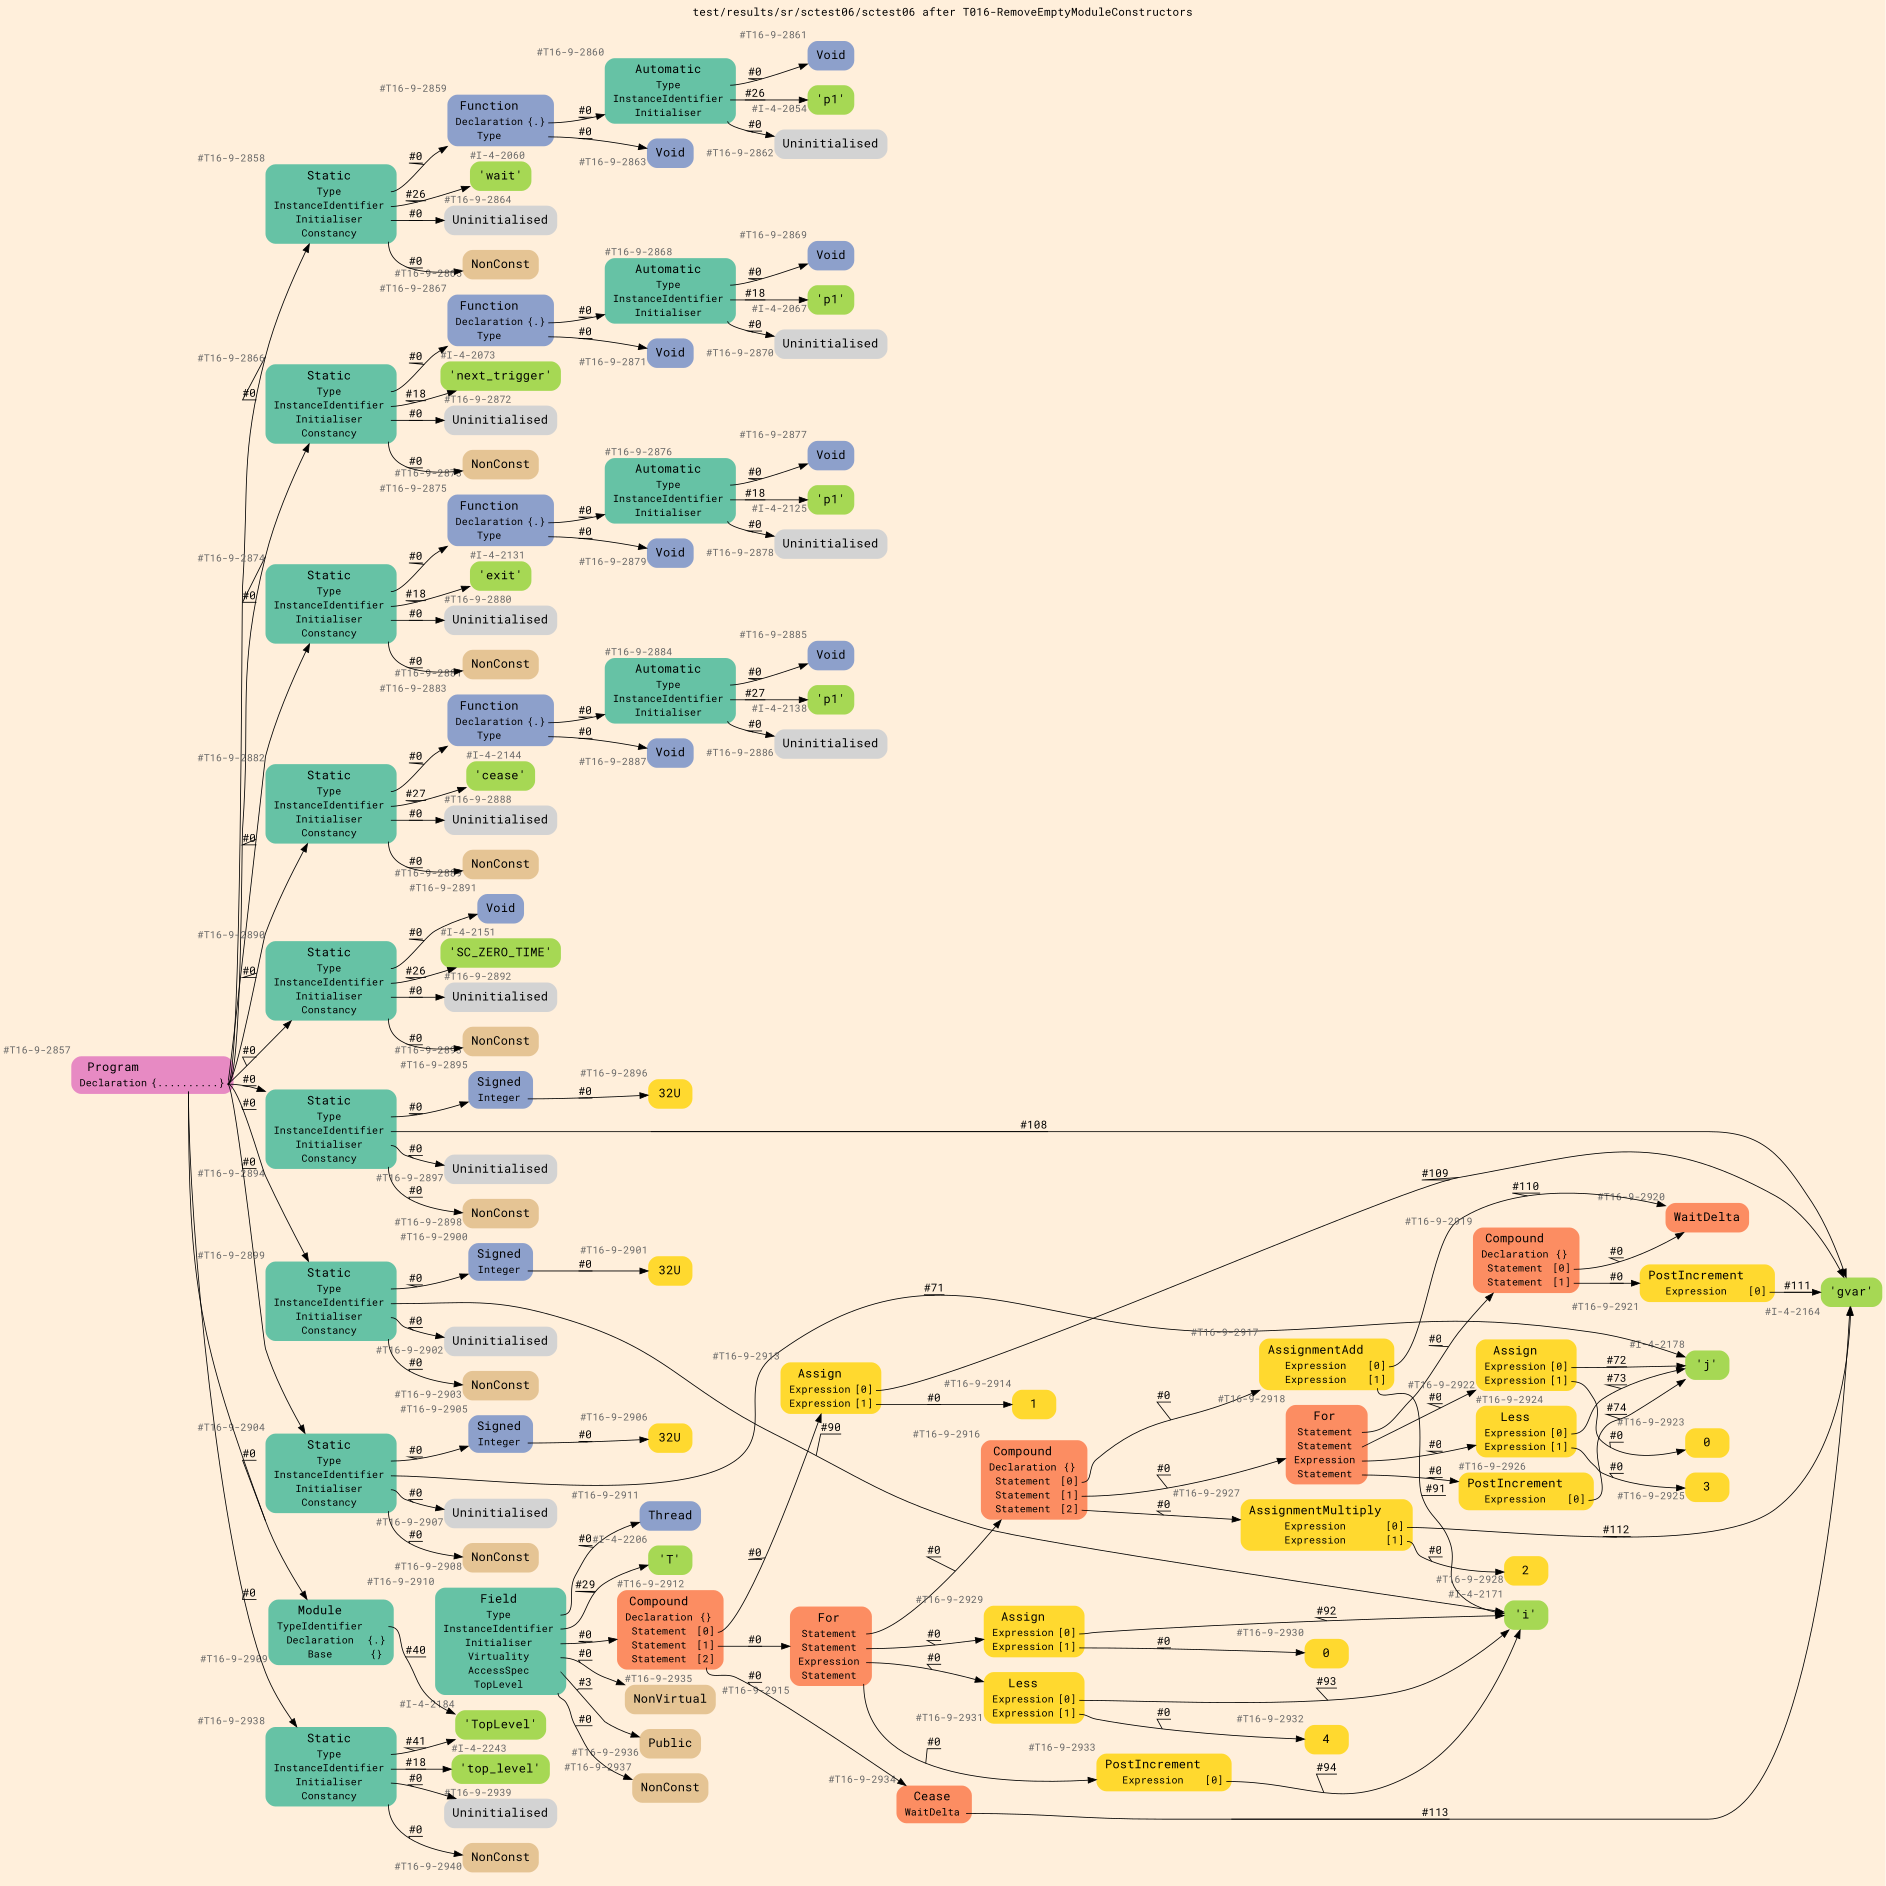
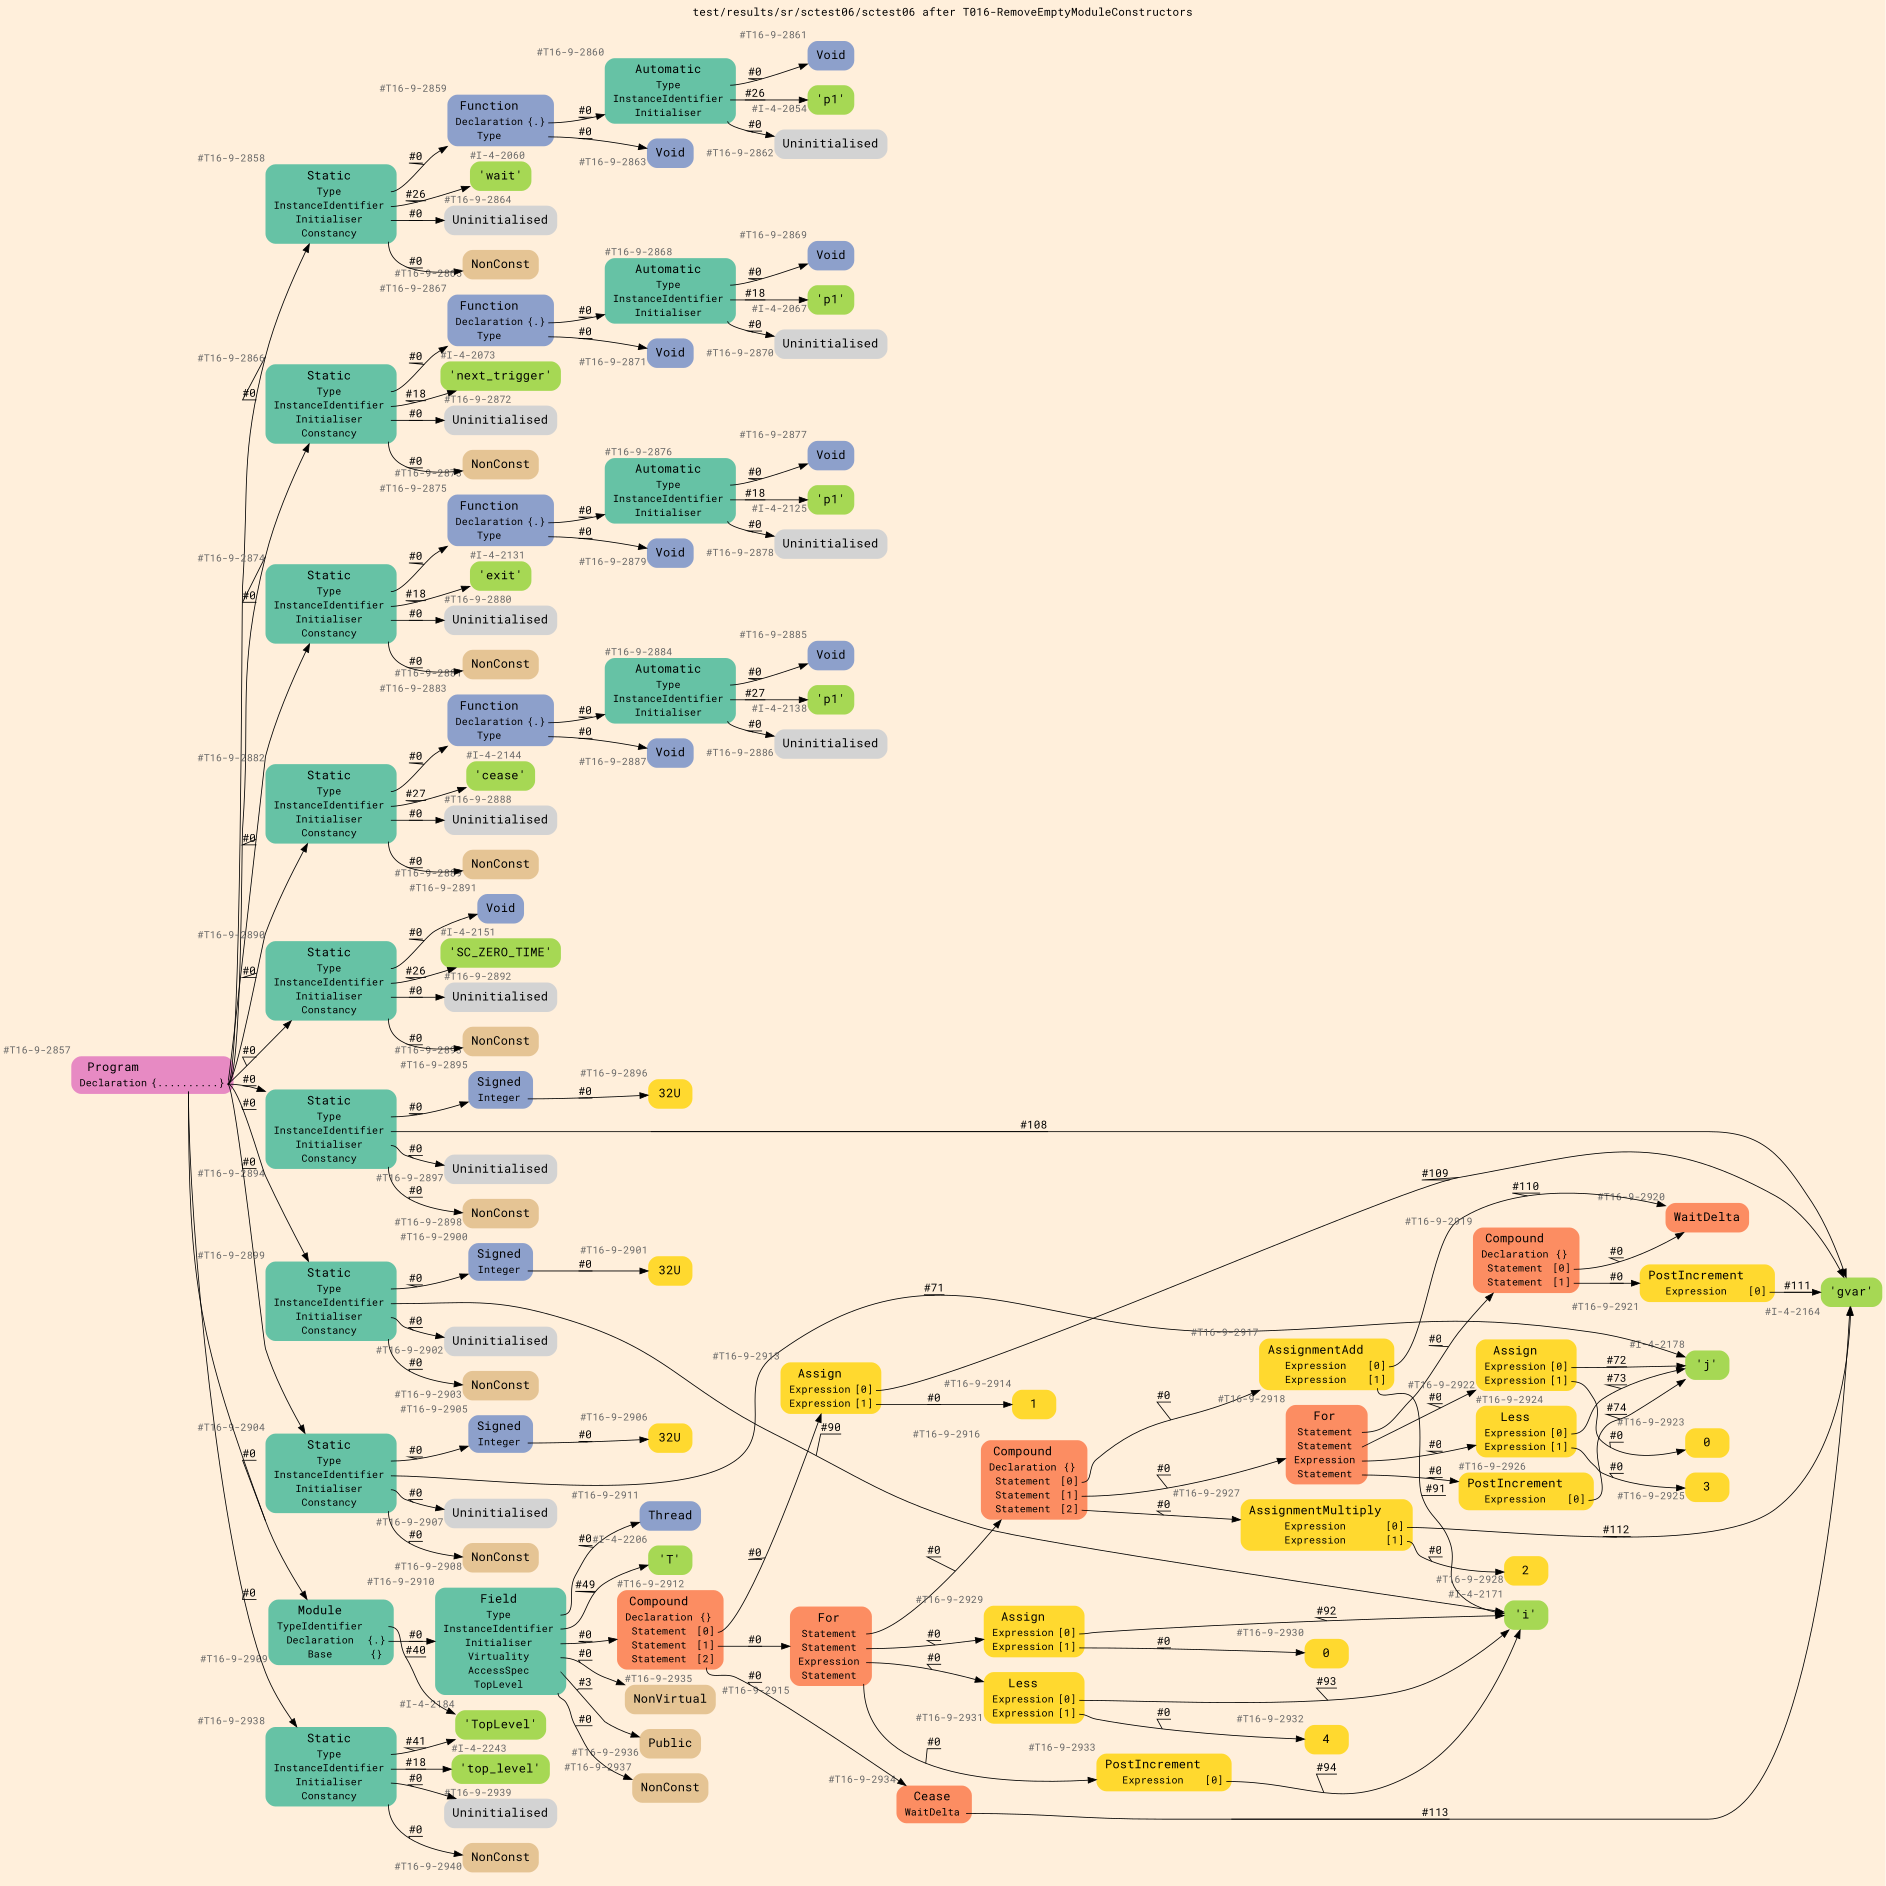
(585, 1585) -> (585, 1585)
none -> (408, 1641)
